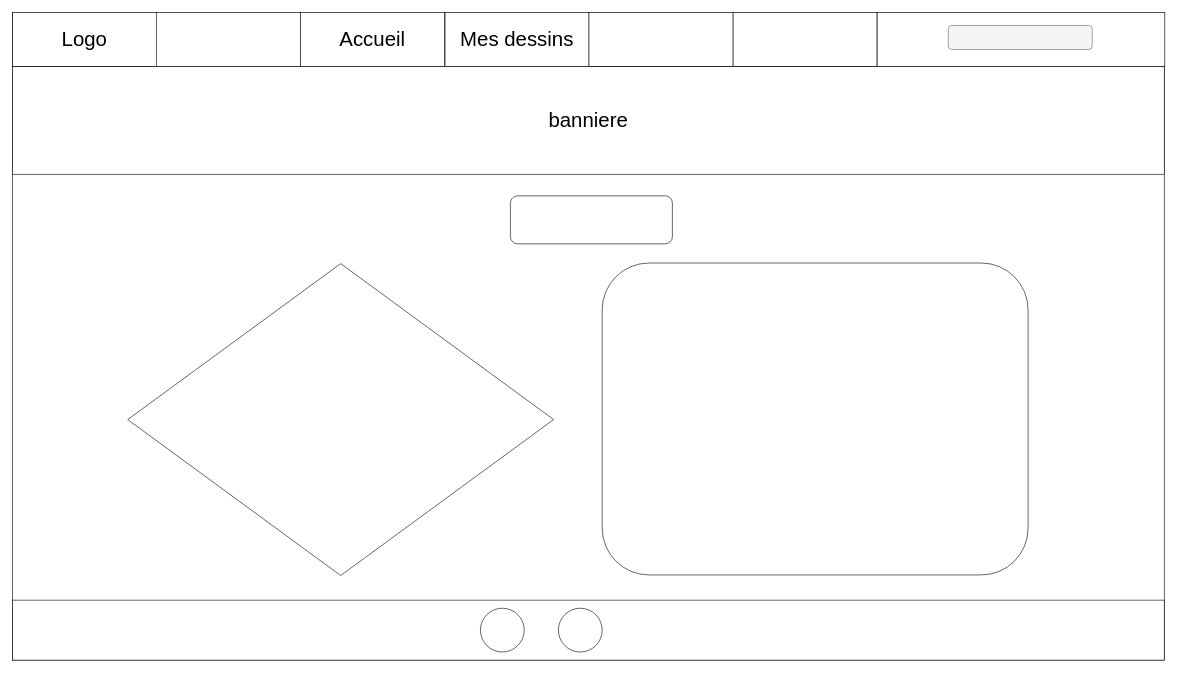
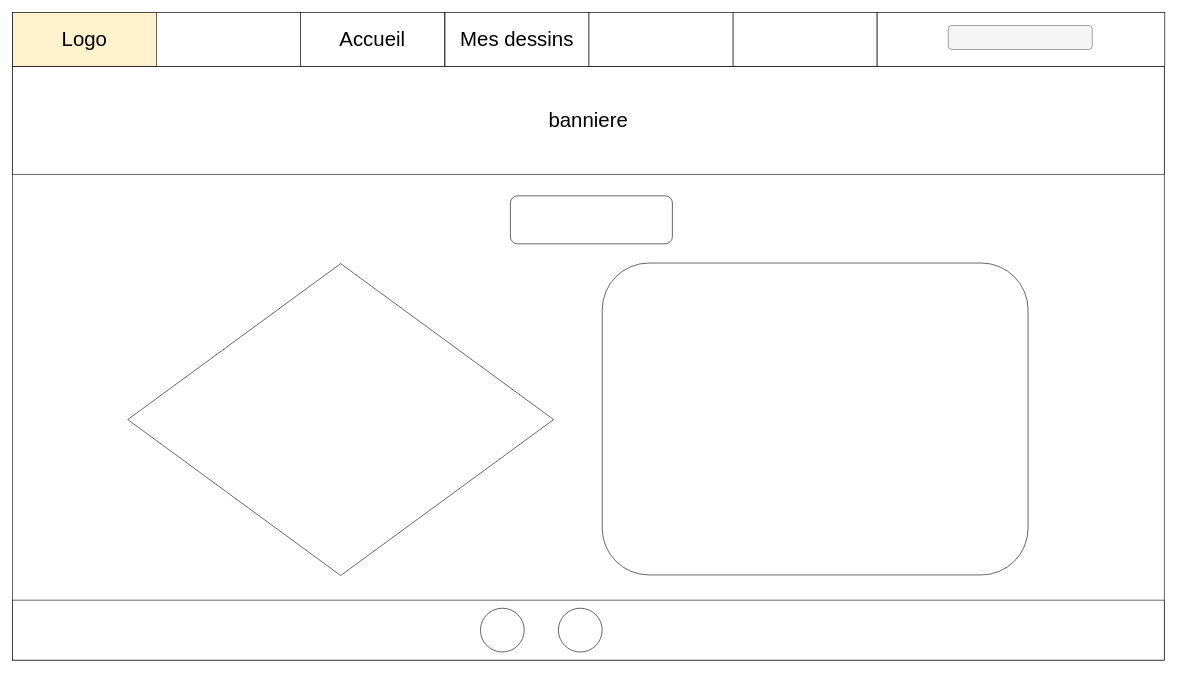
(84, 39) -> (84, 39)
